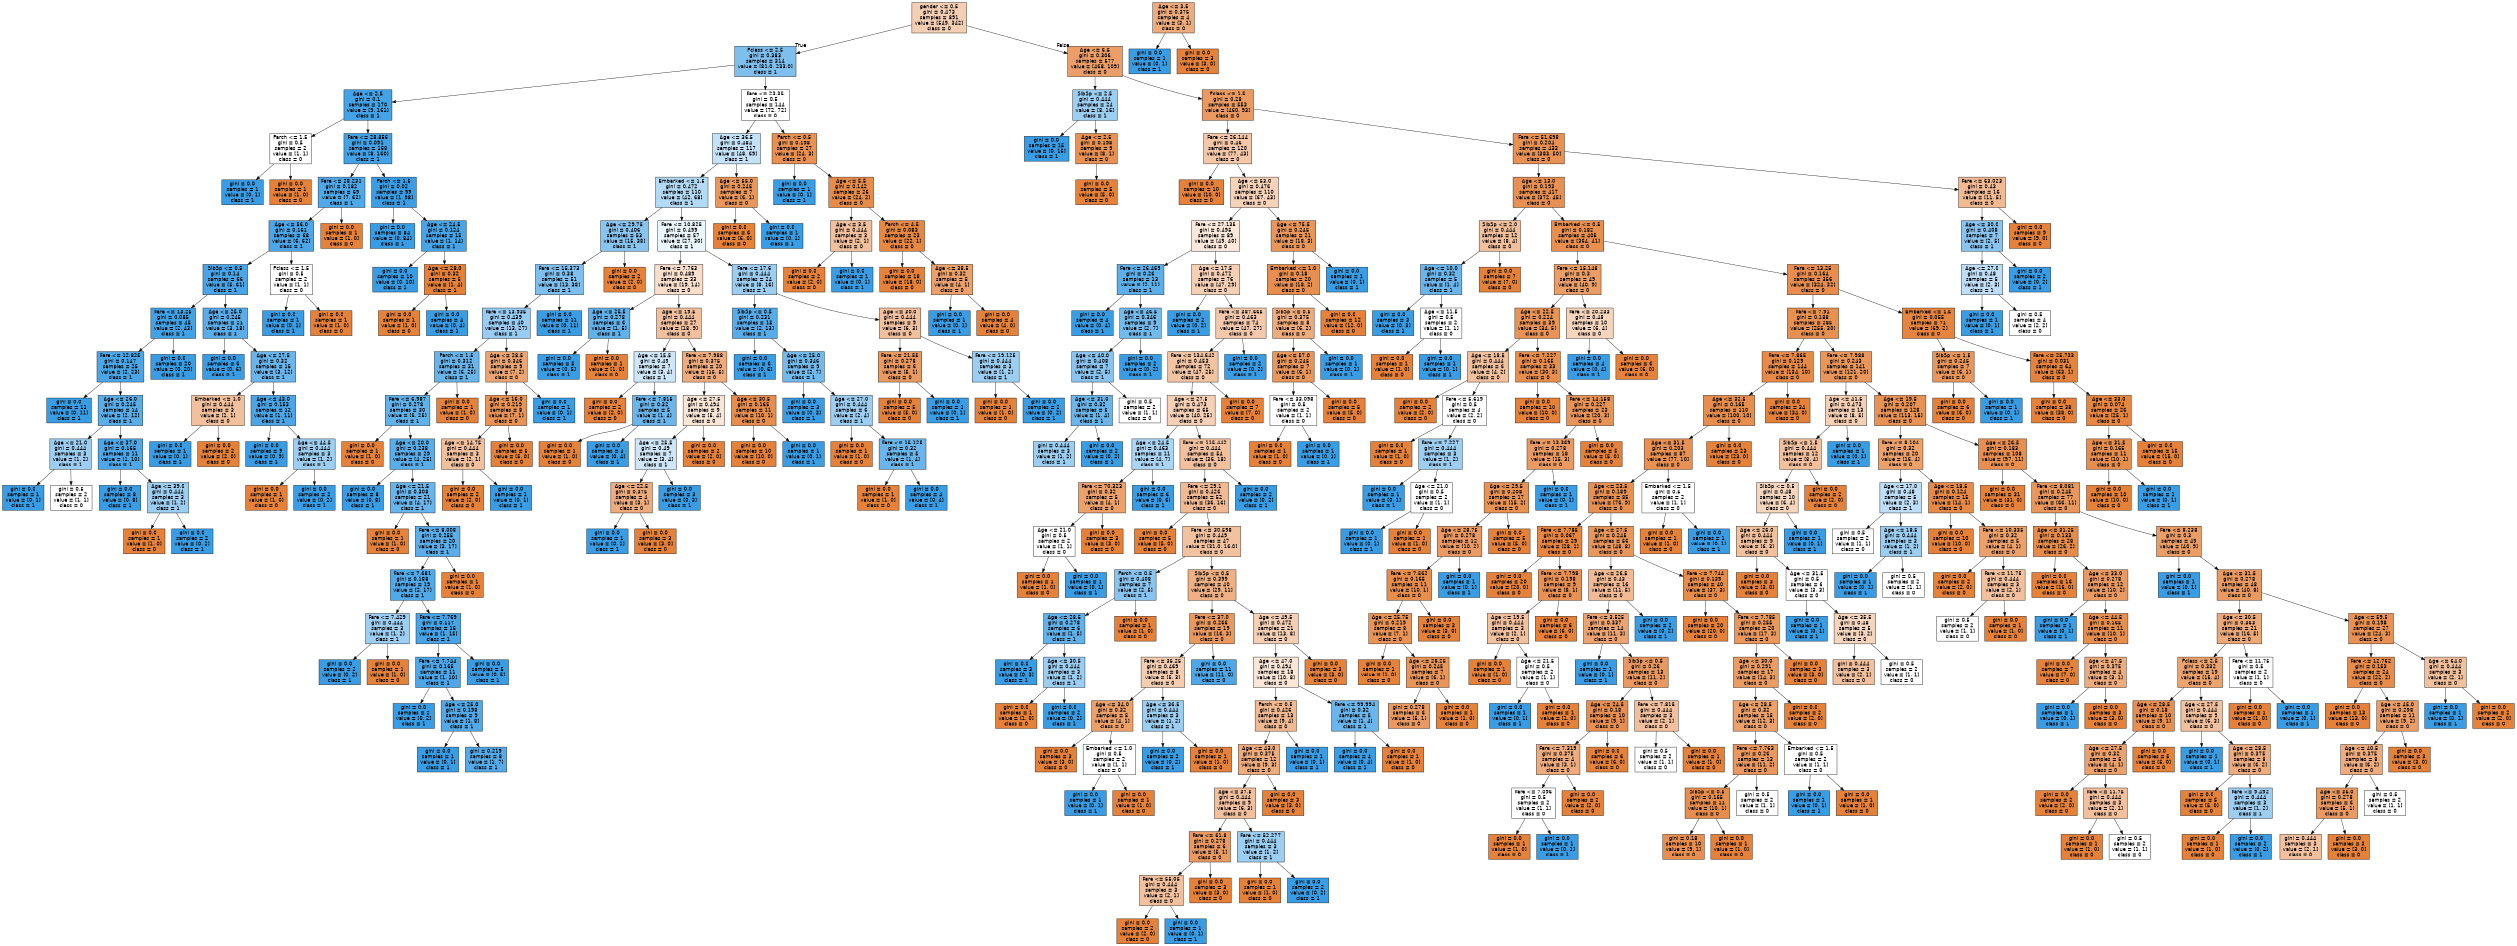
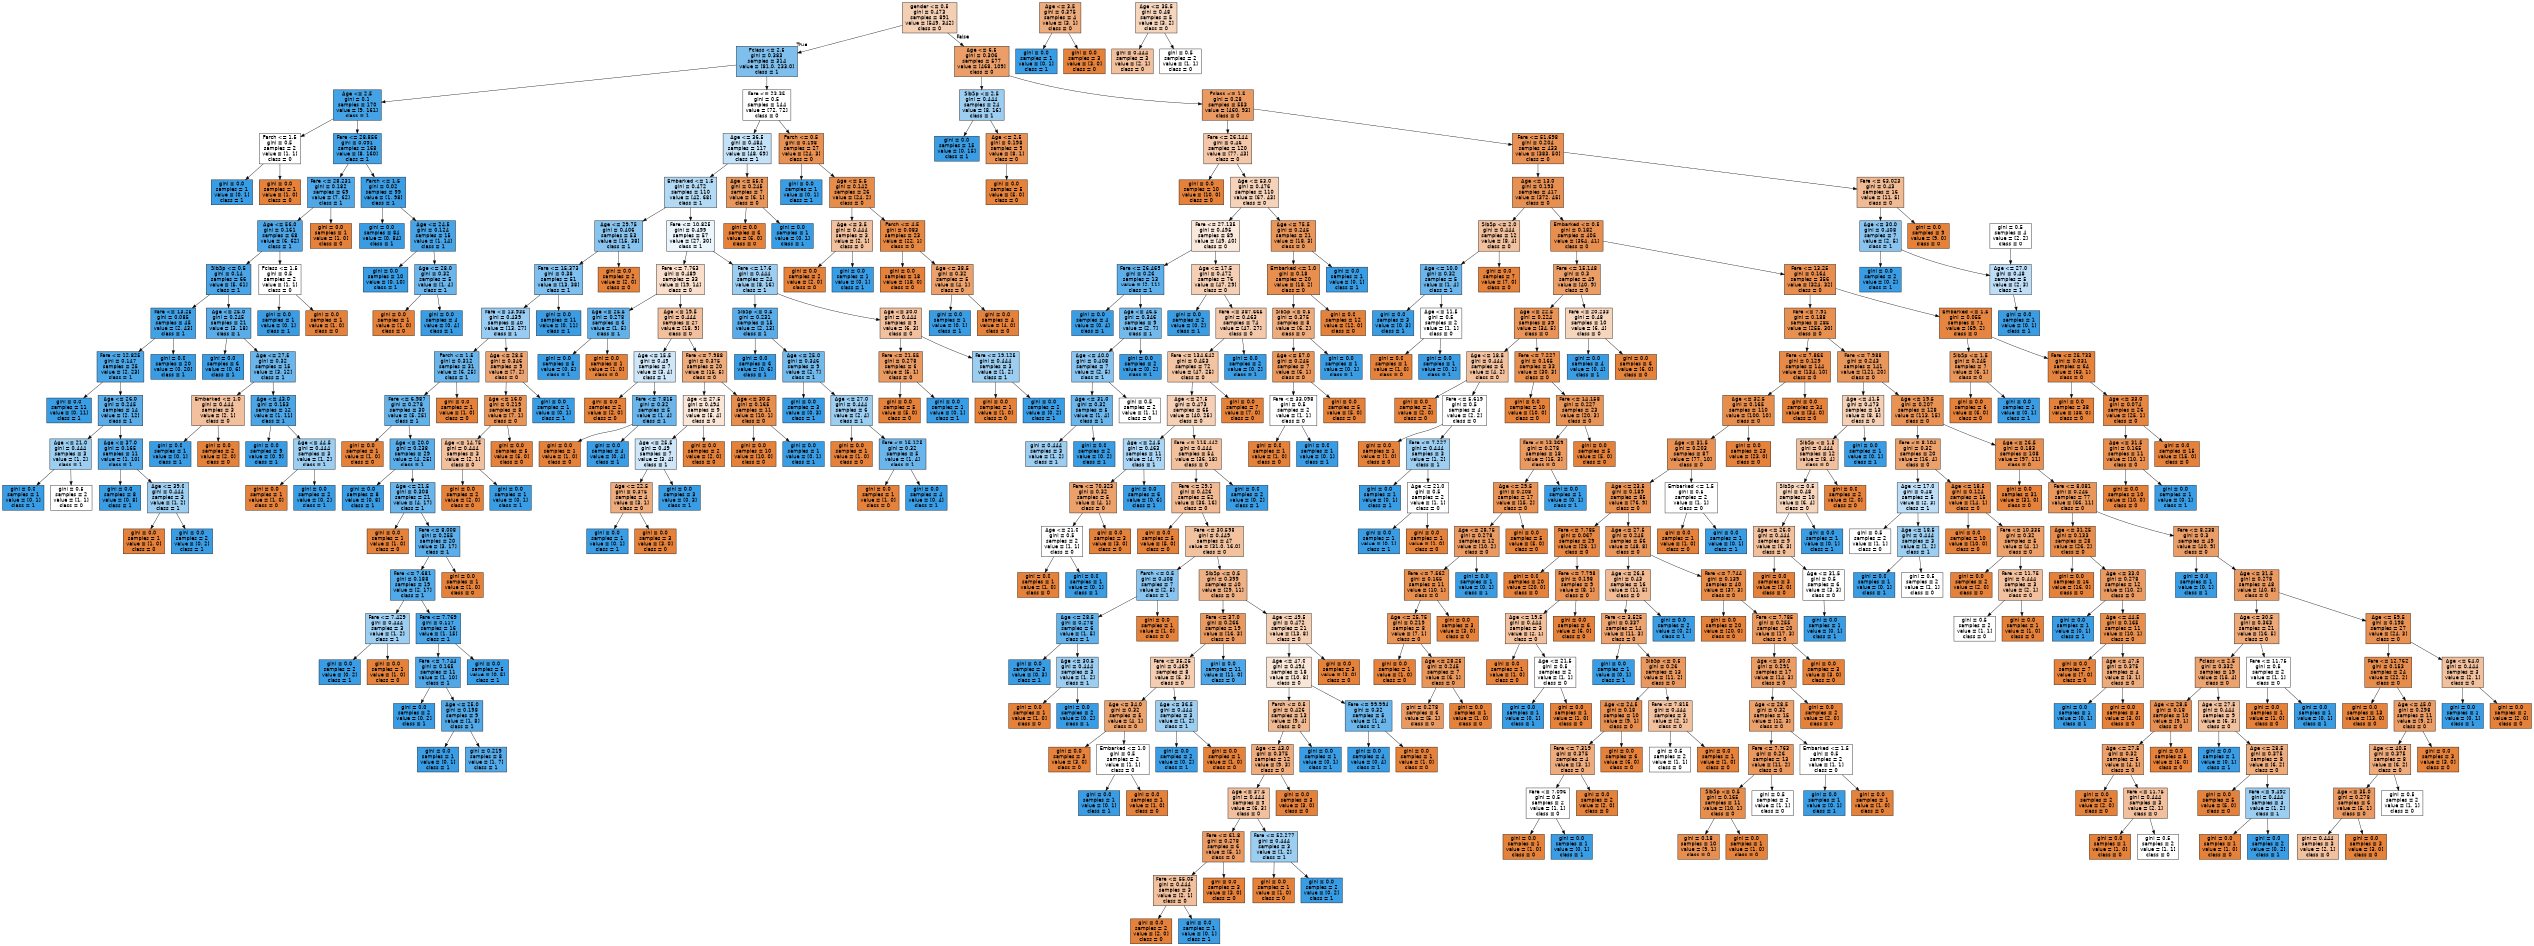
(445, 280) -> (435, 280)
(2006, 302) -> (2011, 255)
(1829, 606) -> none
